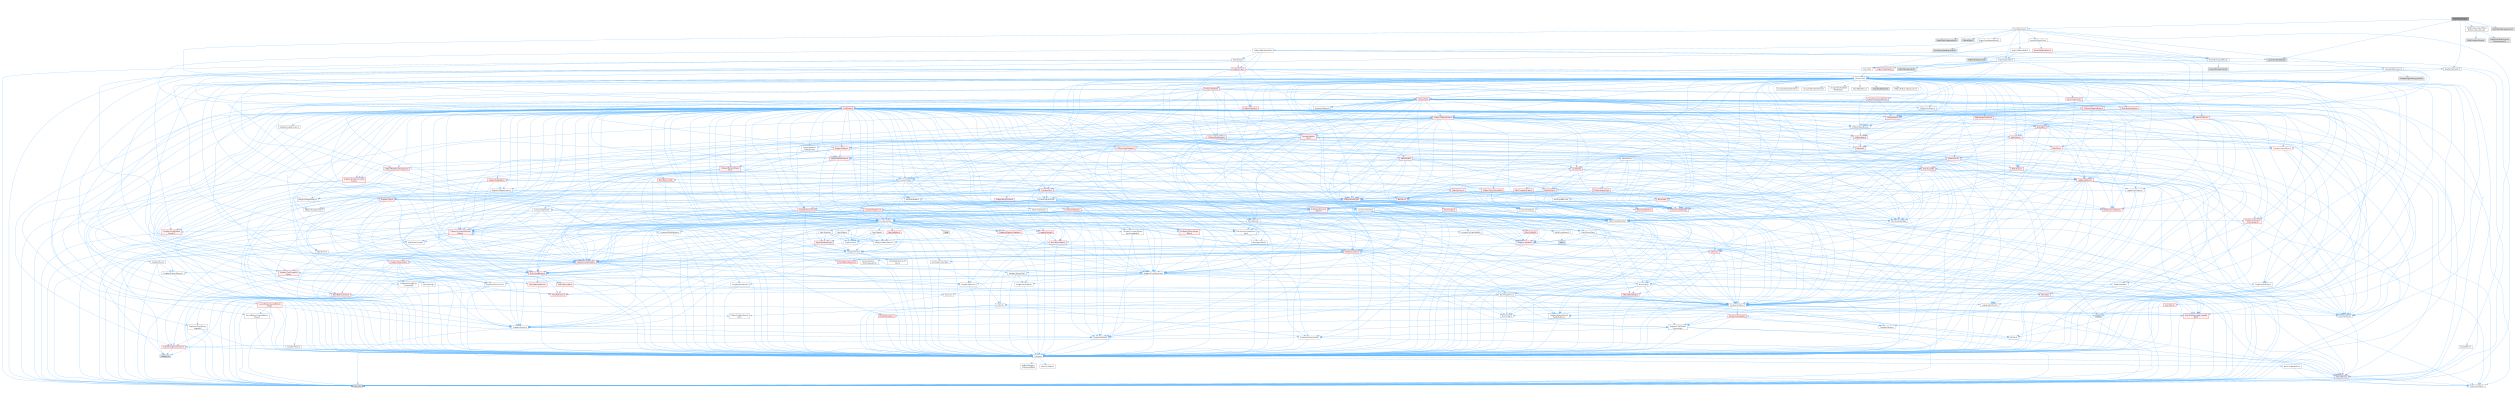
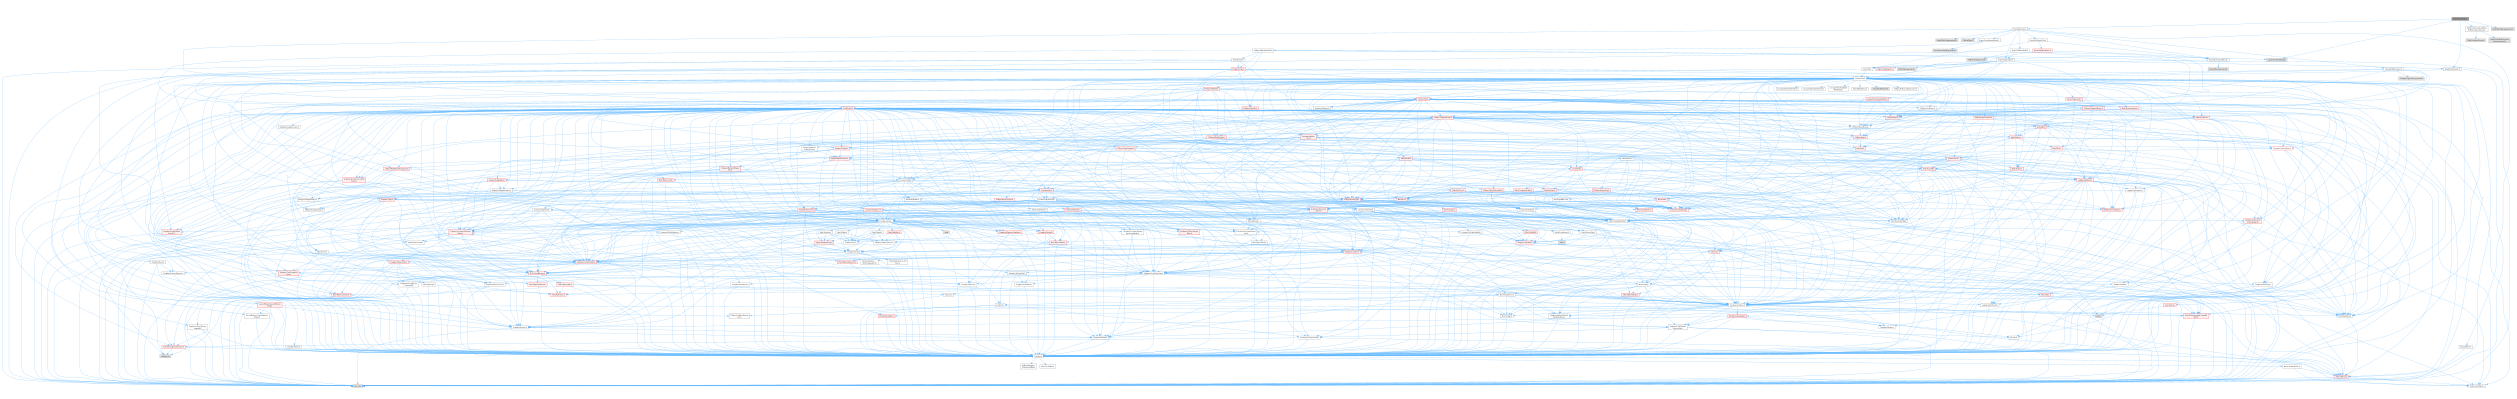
(1743, 152) -> (1968, 154)
(940, 262) -> none
